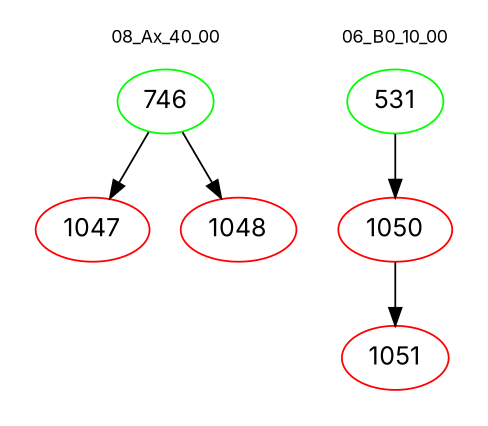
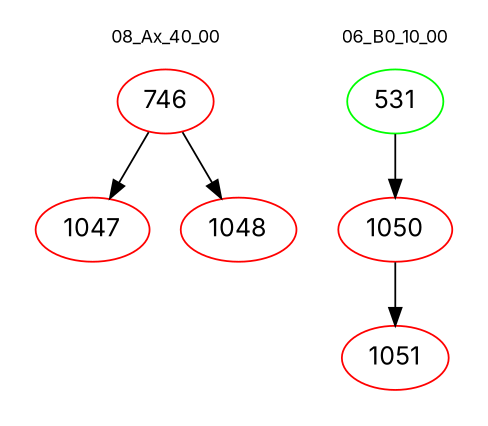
(166, 101) -> (166, 101)
